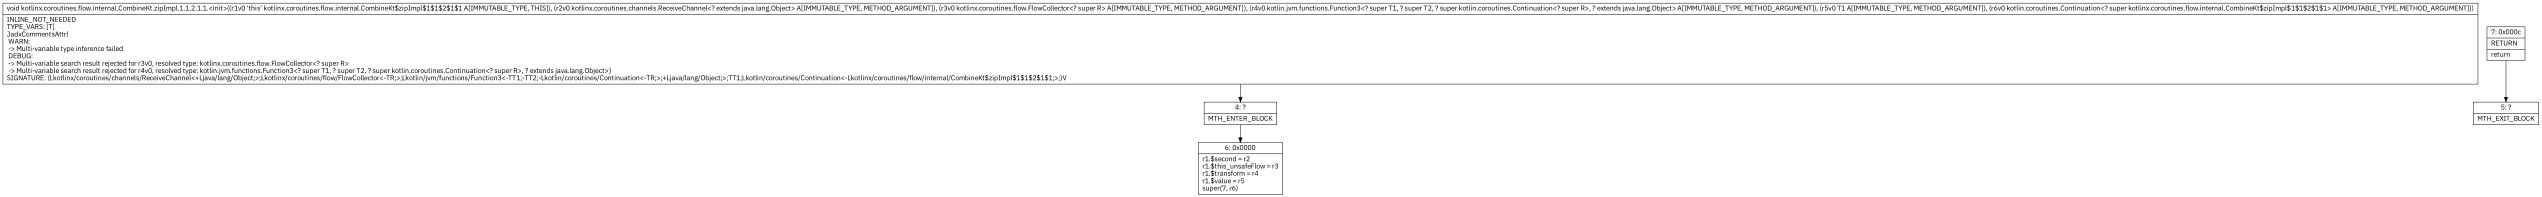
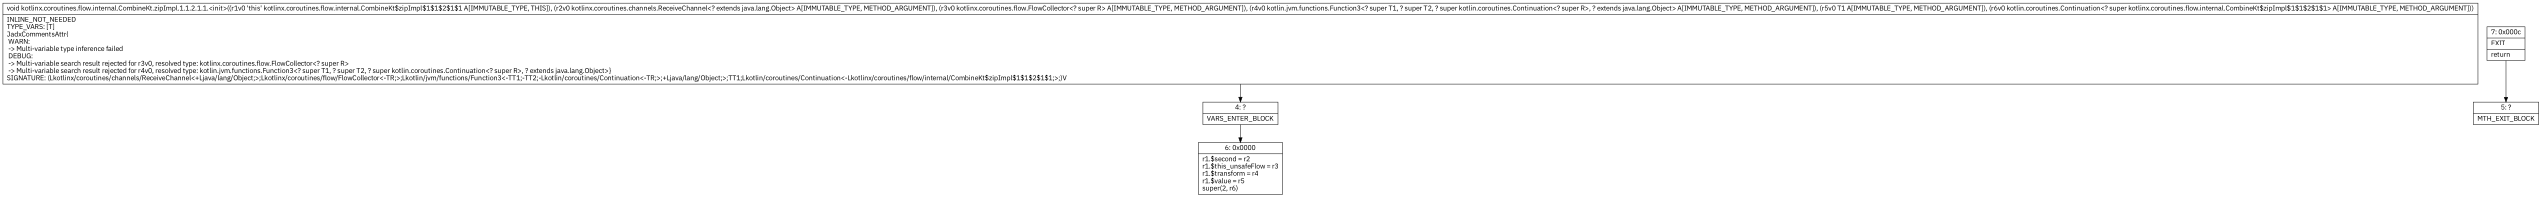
(2504, 43) -> (2498, 43)
(1240, 119) -> (1240, 119)
(1220, 188) -> (1220, 188)
